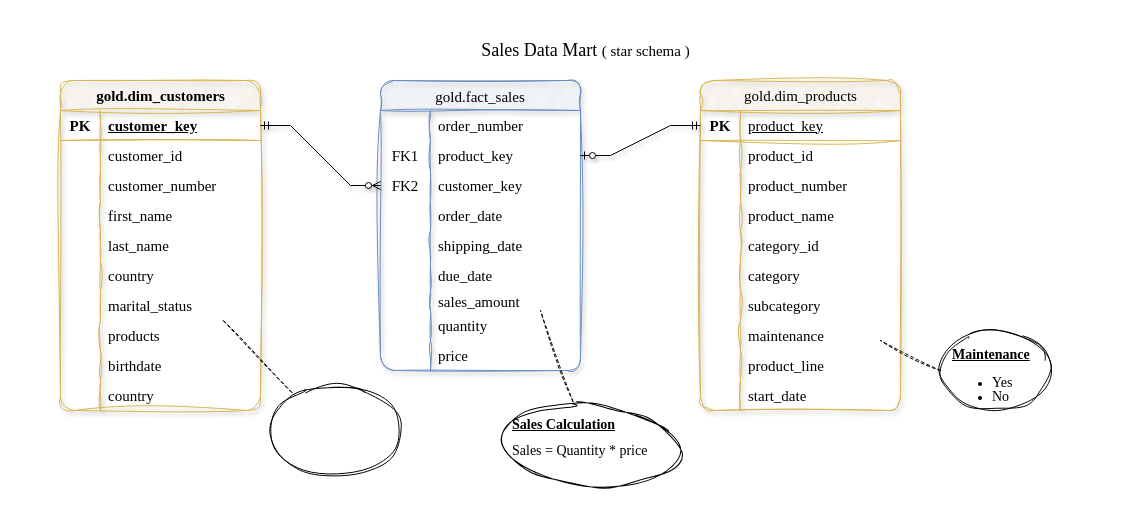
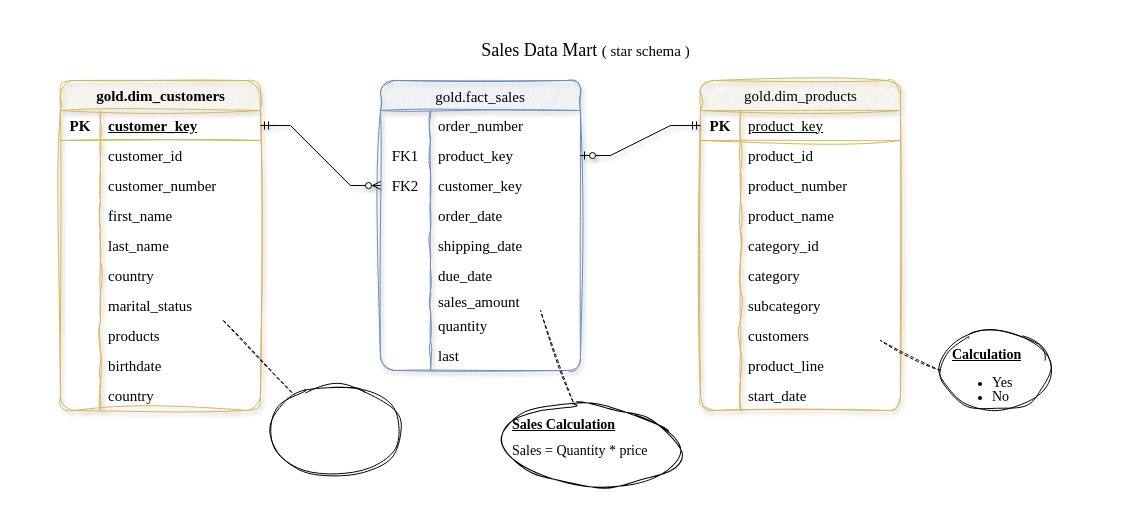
(793, 336) -> (786, 336)
(458, 356) -> (453, 356)
(988, 369) -> (985, 369)
